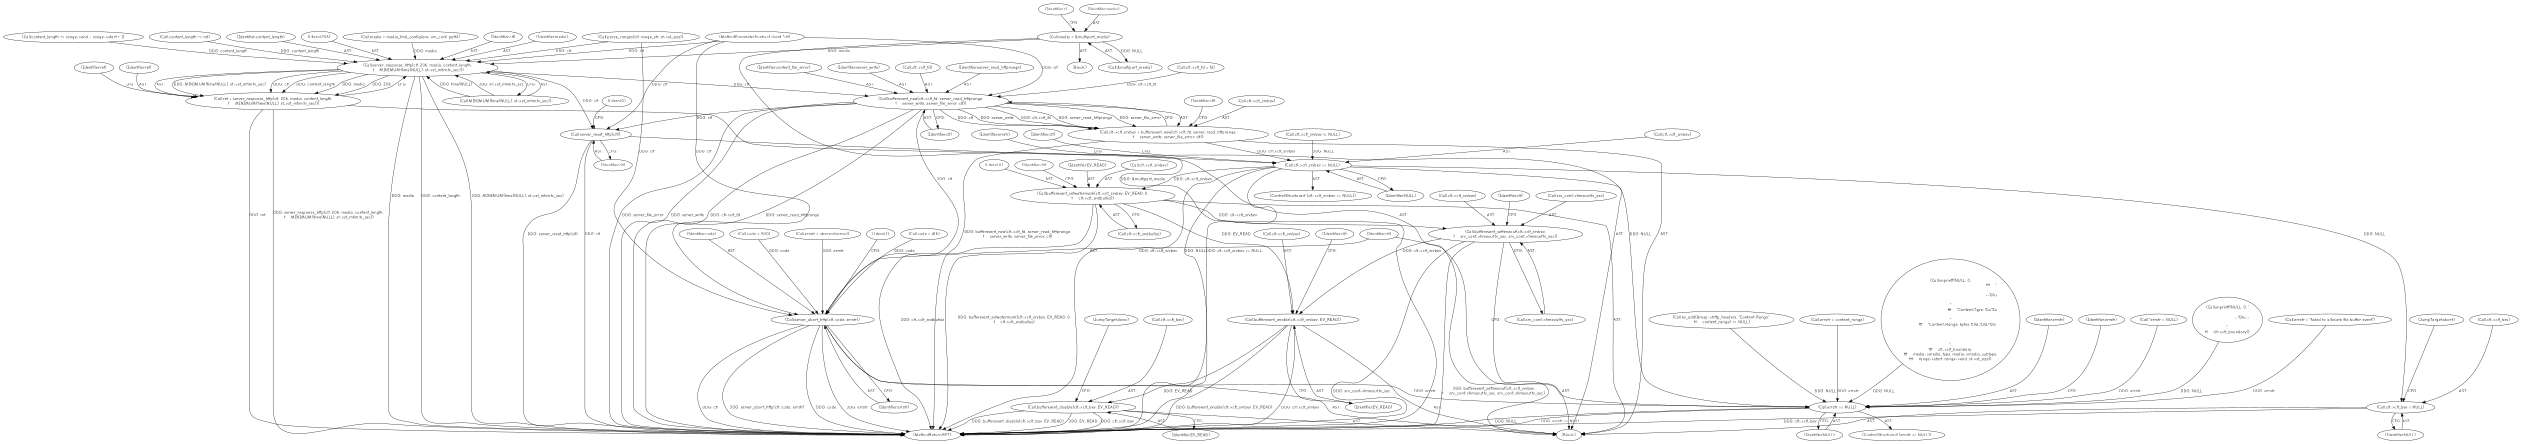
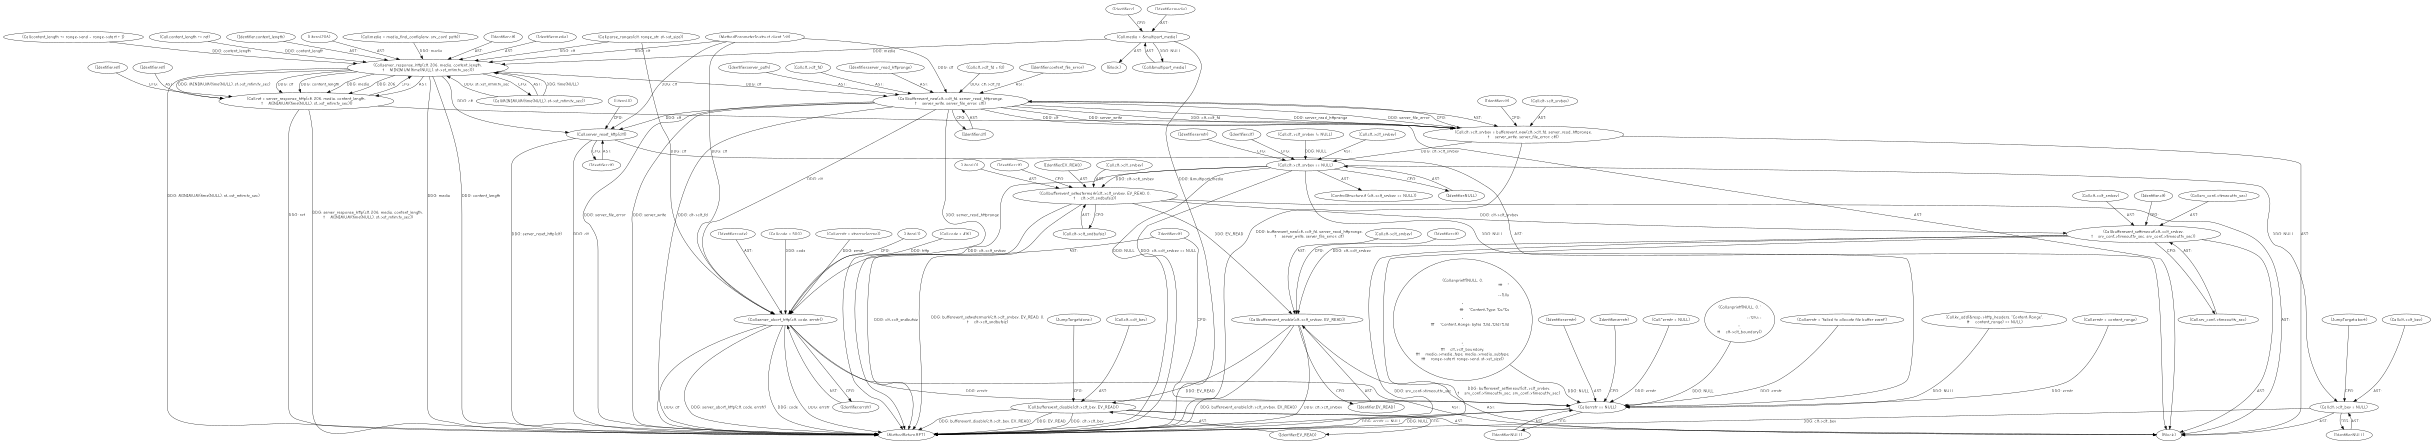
(859, 68) -> (749, 68)
(905, 251) -> (920, 251)
(1897, 435) -> none
